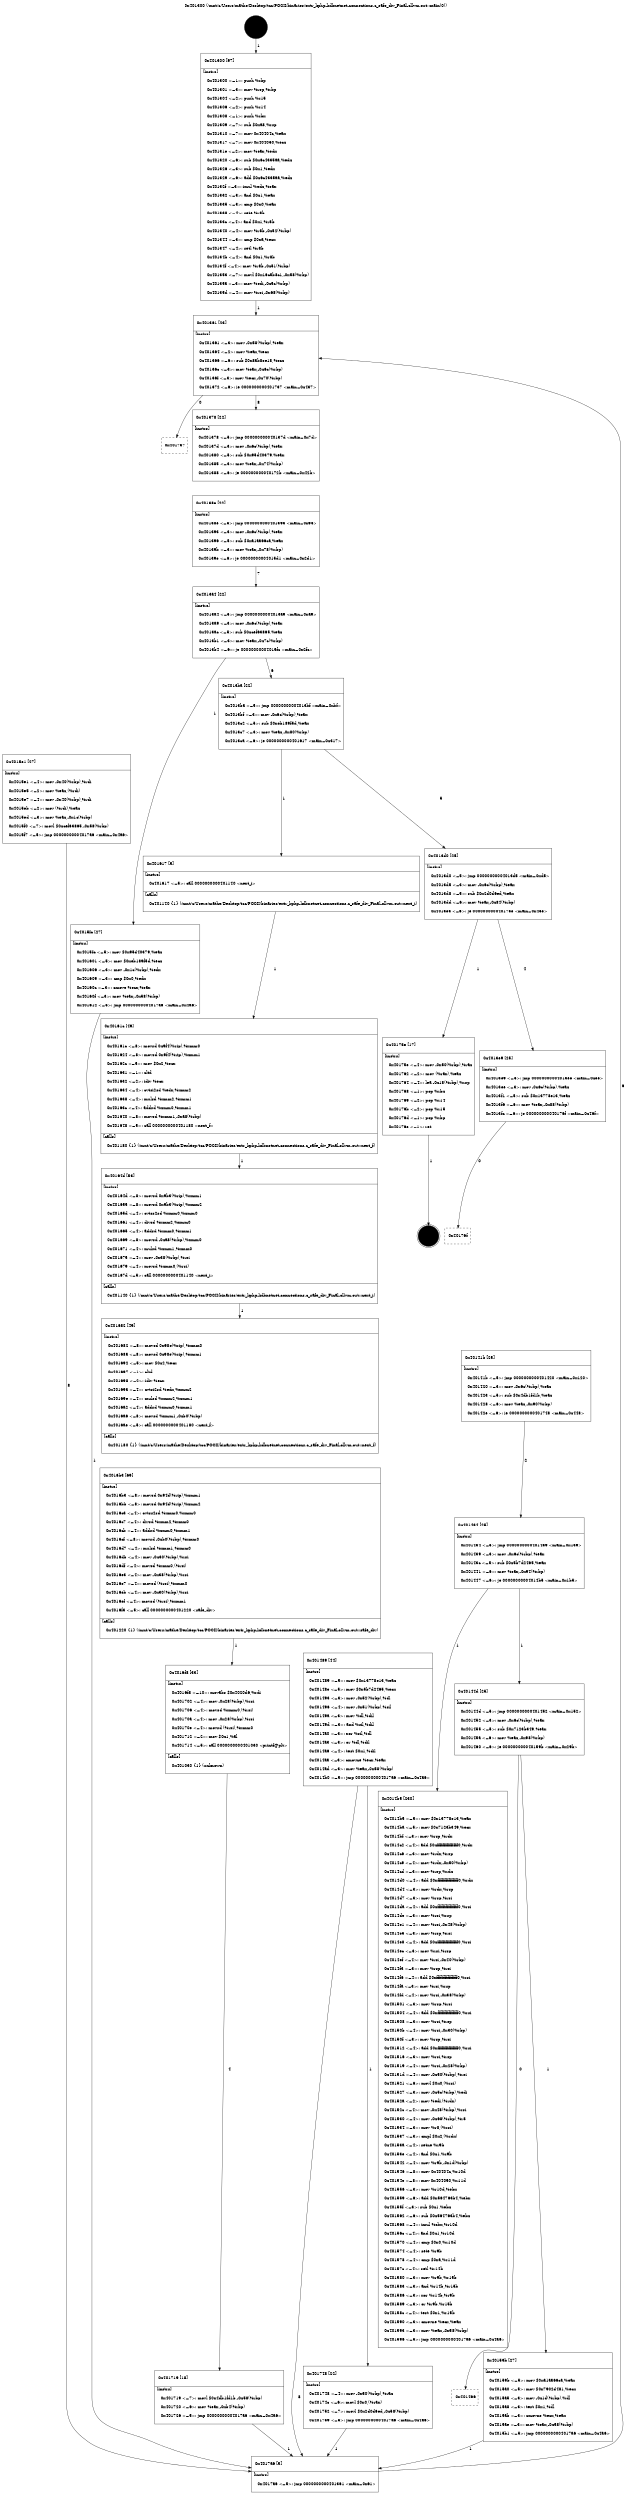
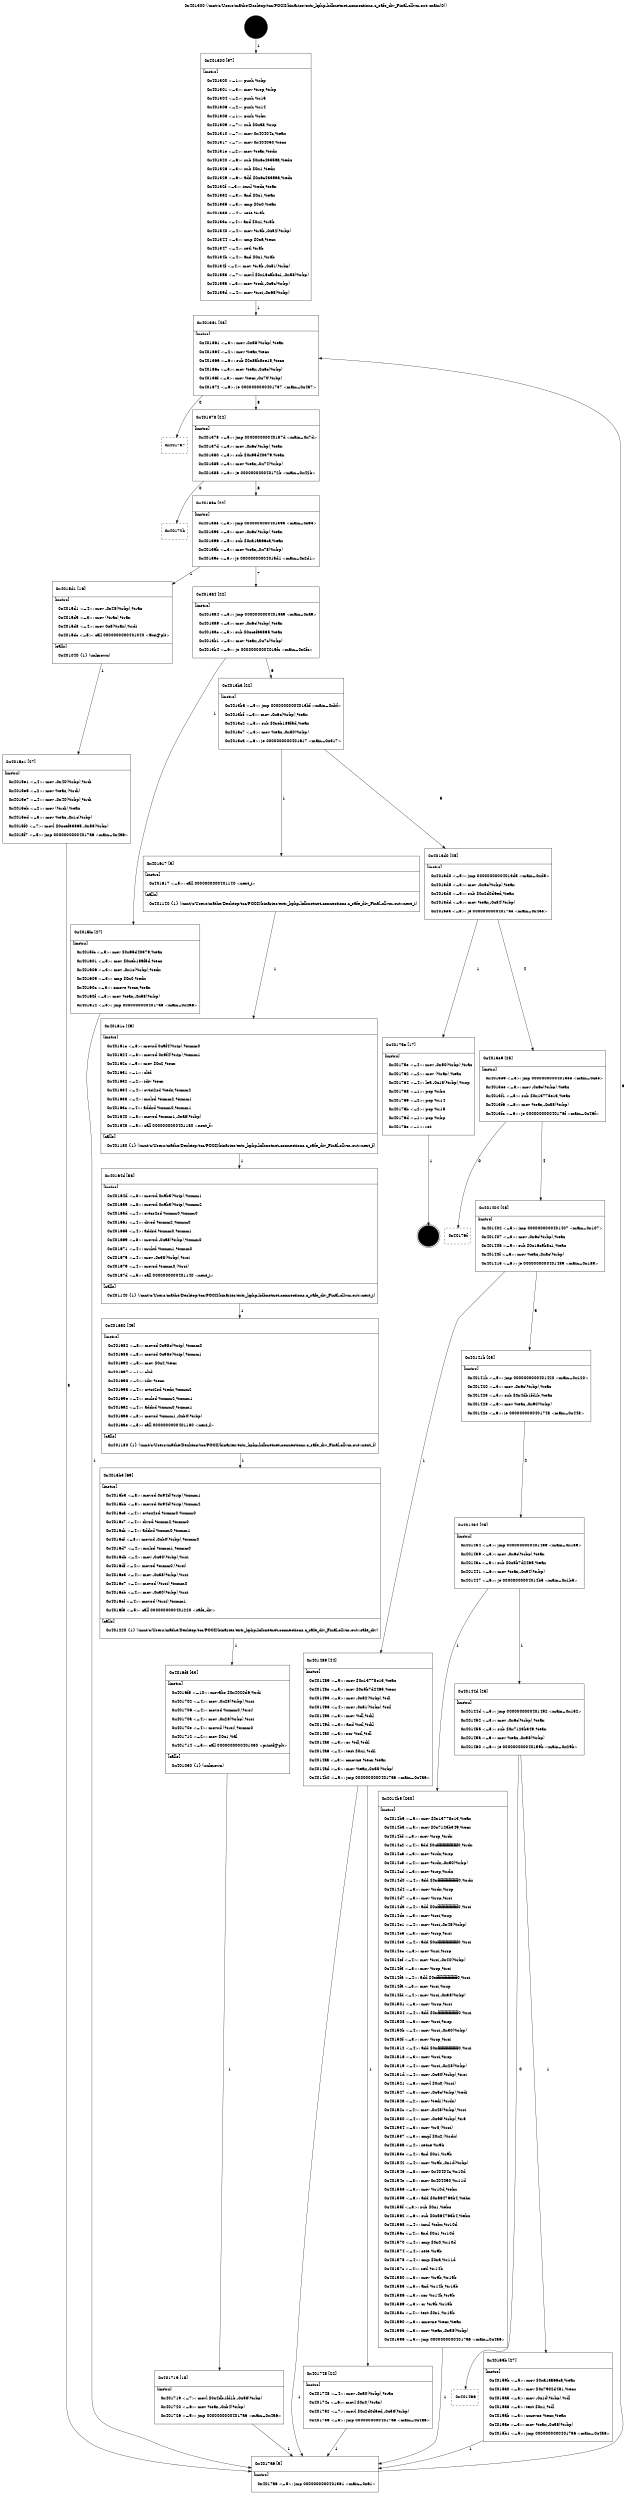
none -> (256, 487)
none -> (174, 531)
none -> (112, 622)
none -> (540, 1236)
none -> (240, 1459)
(229, 2069) -> (229, 2069)
(299, 2397) -> (299, 2397)
none -> (439, 2424)
